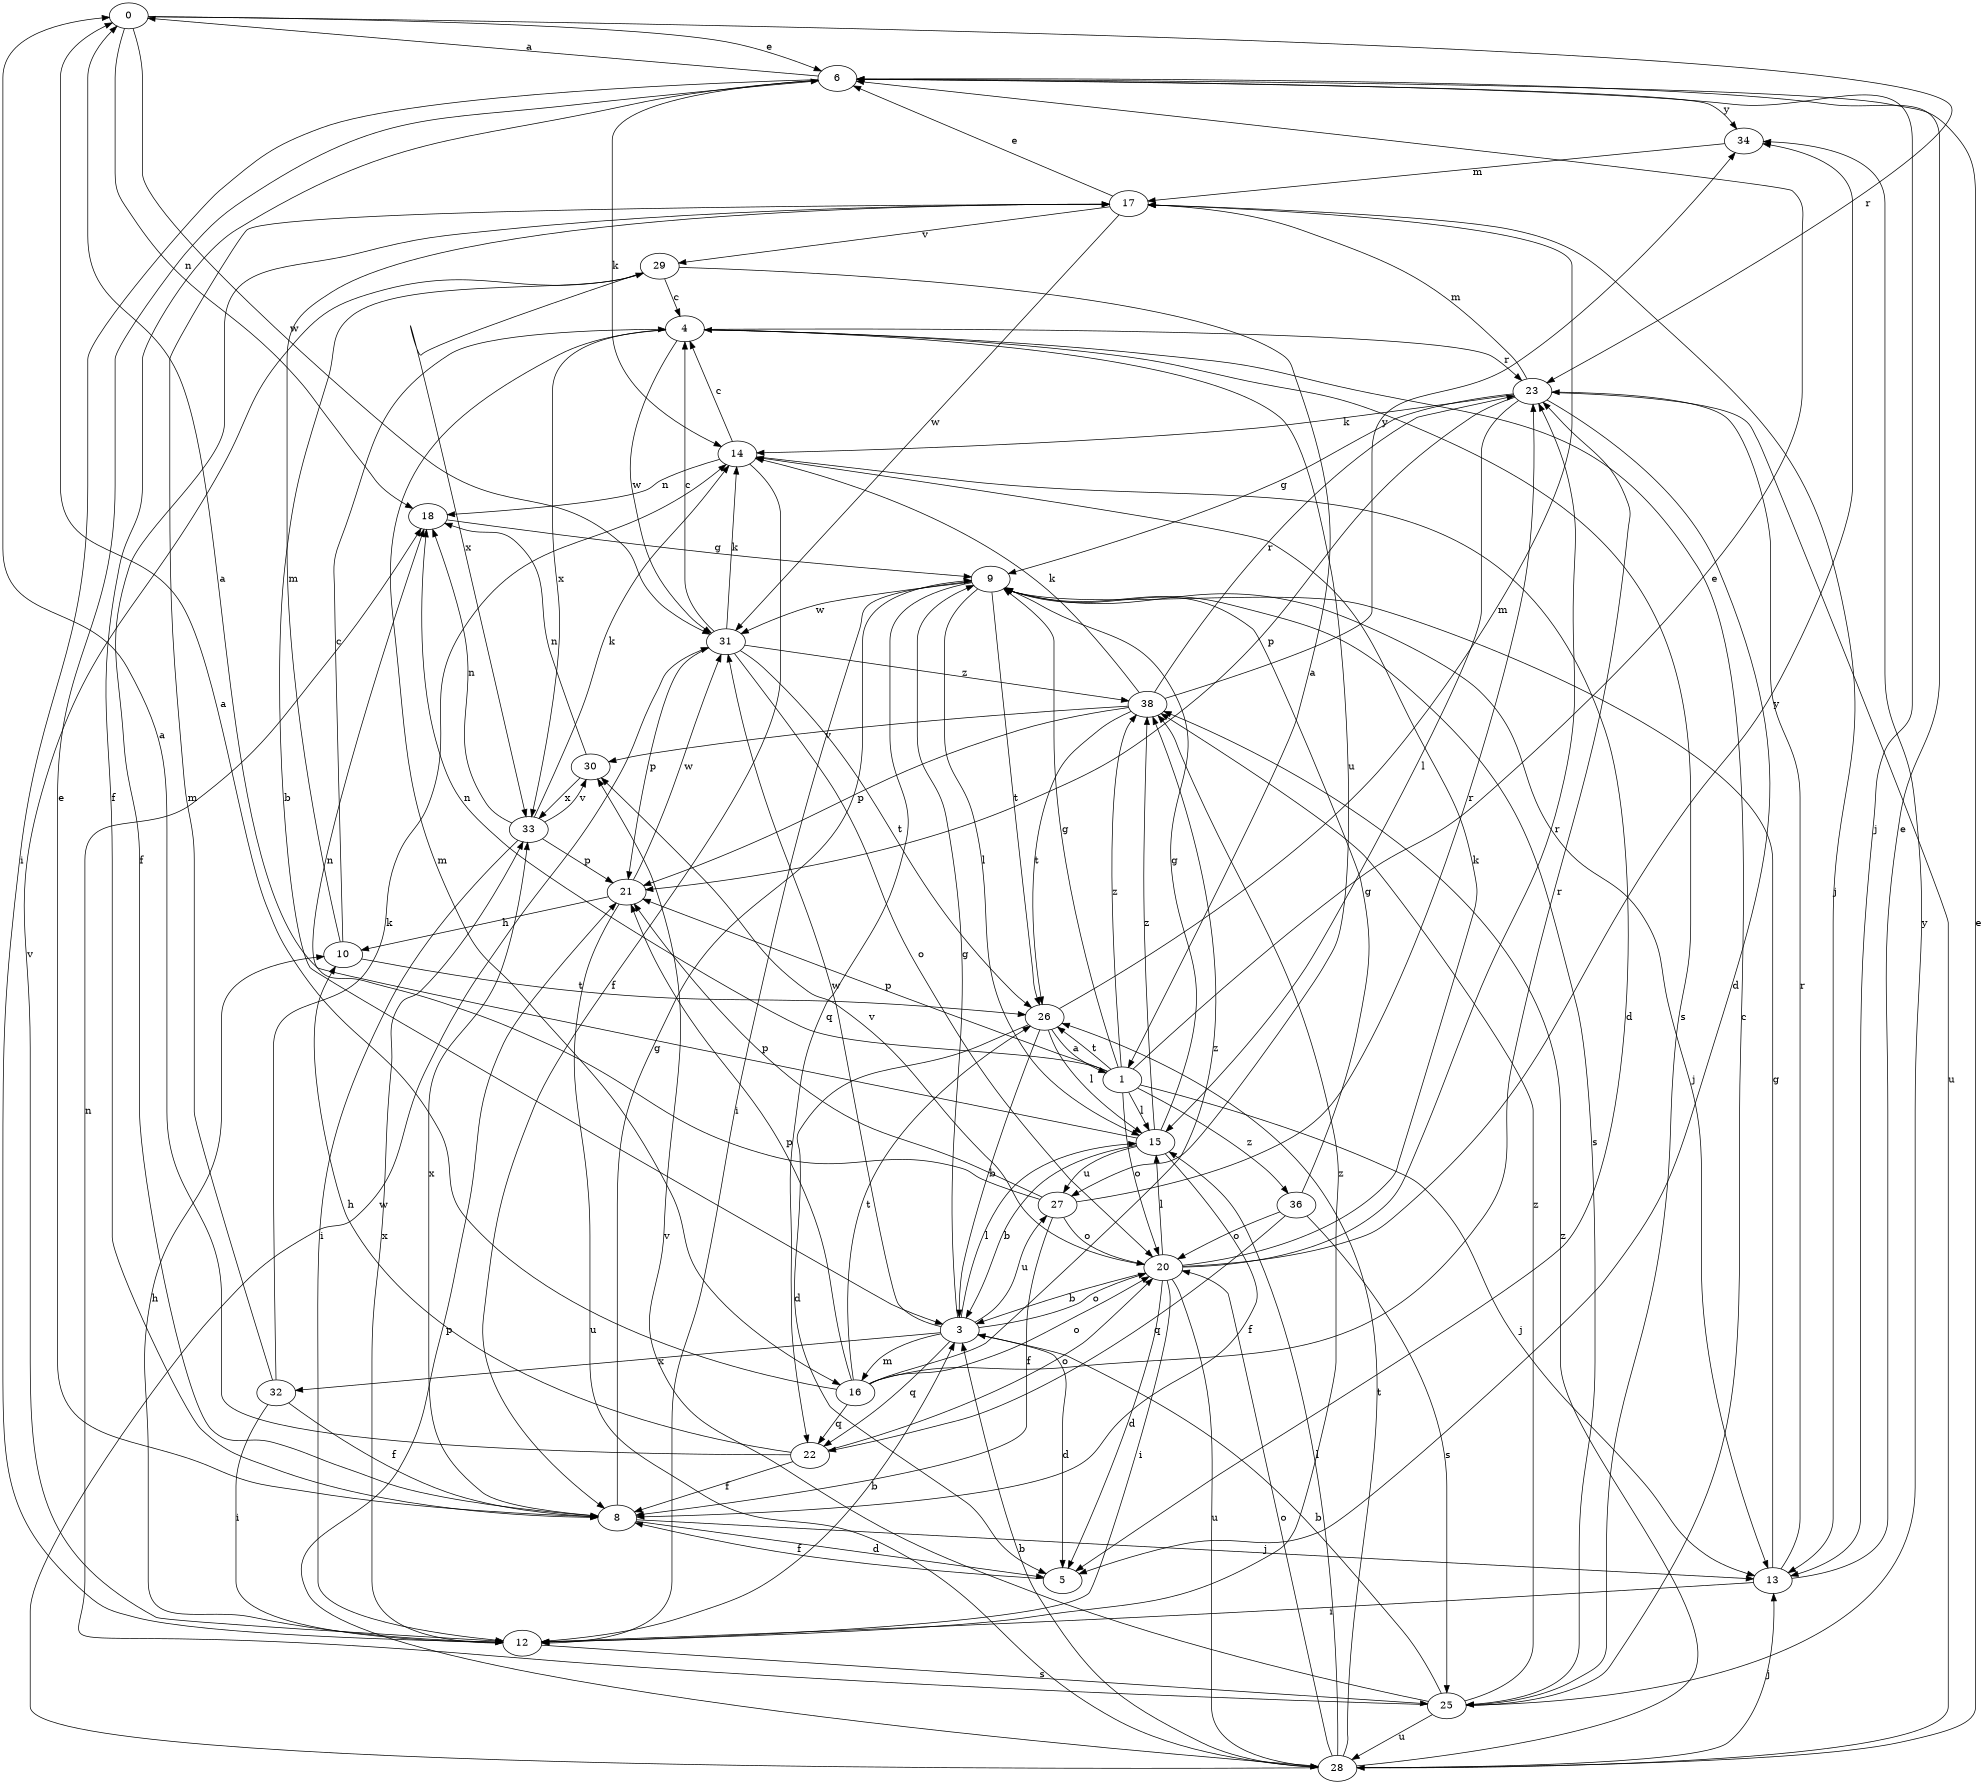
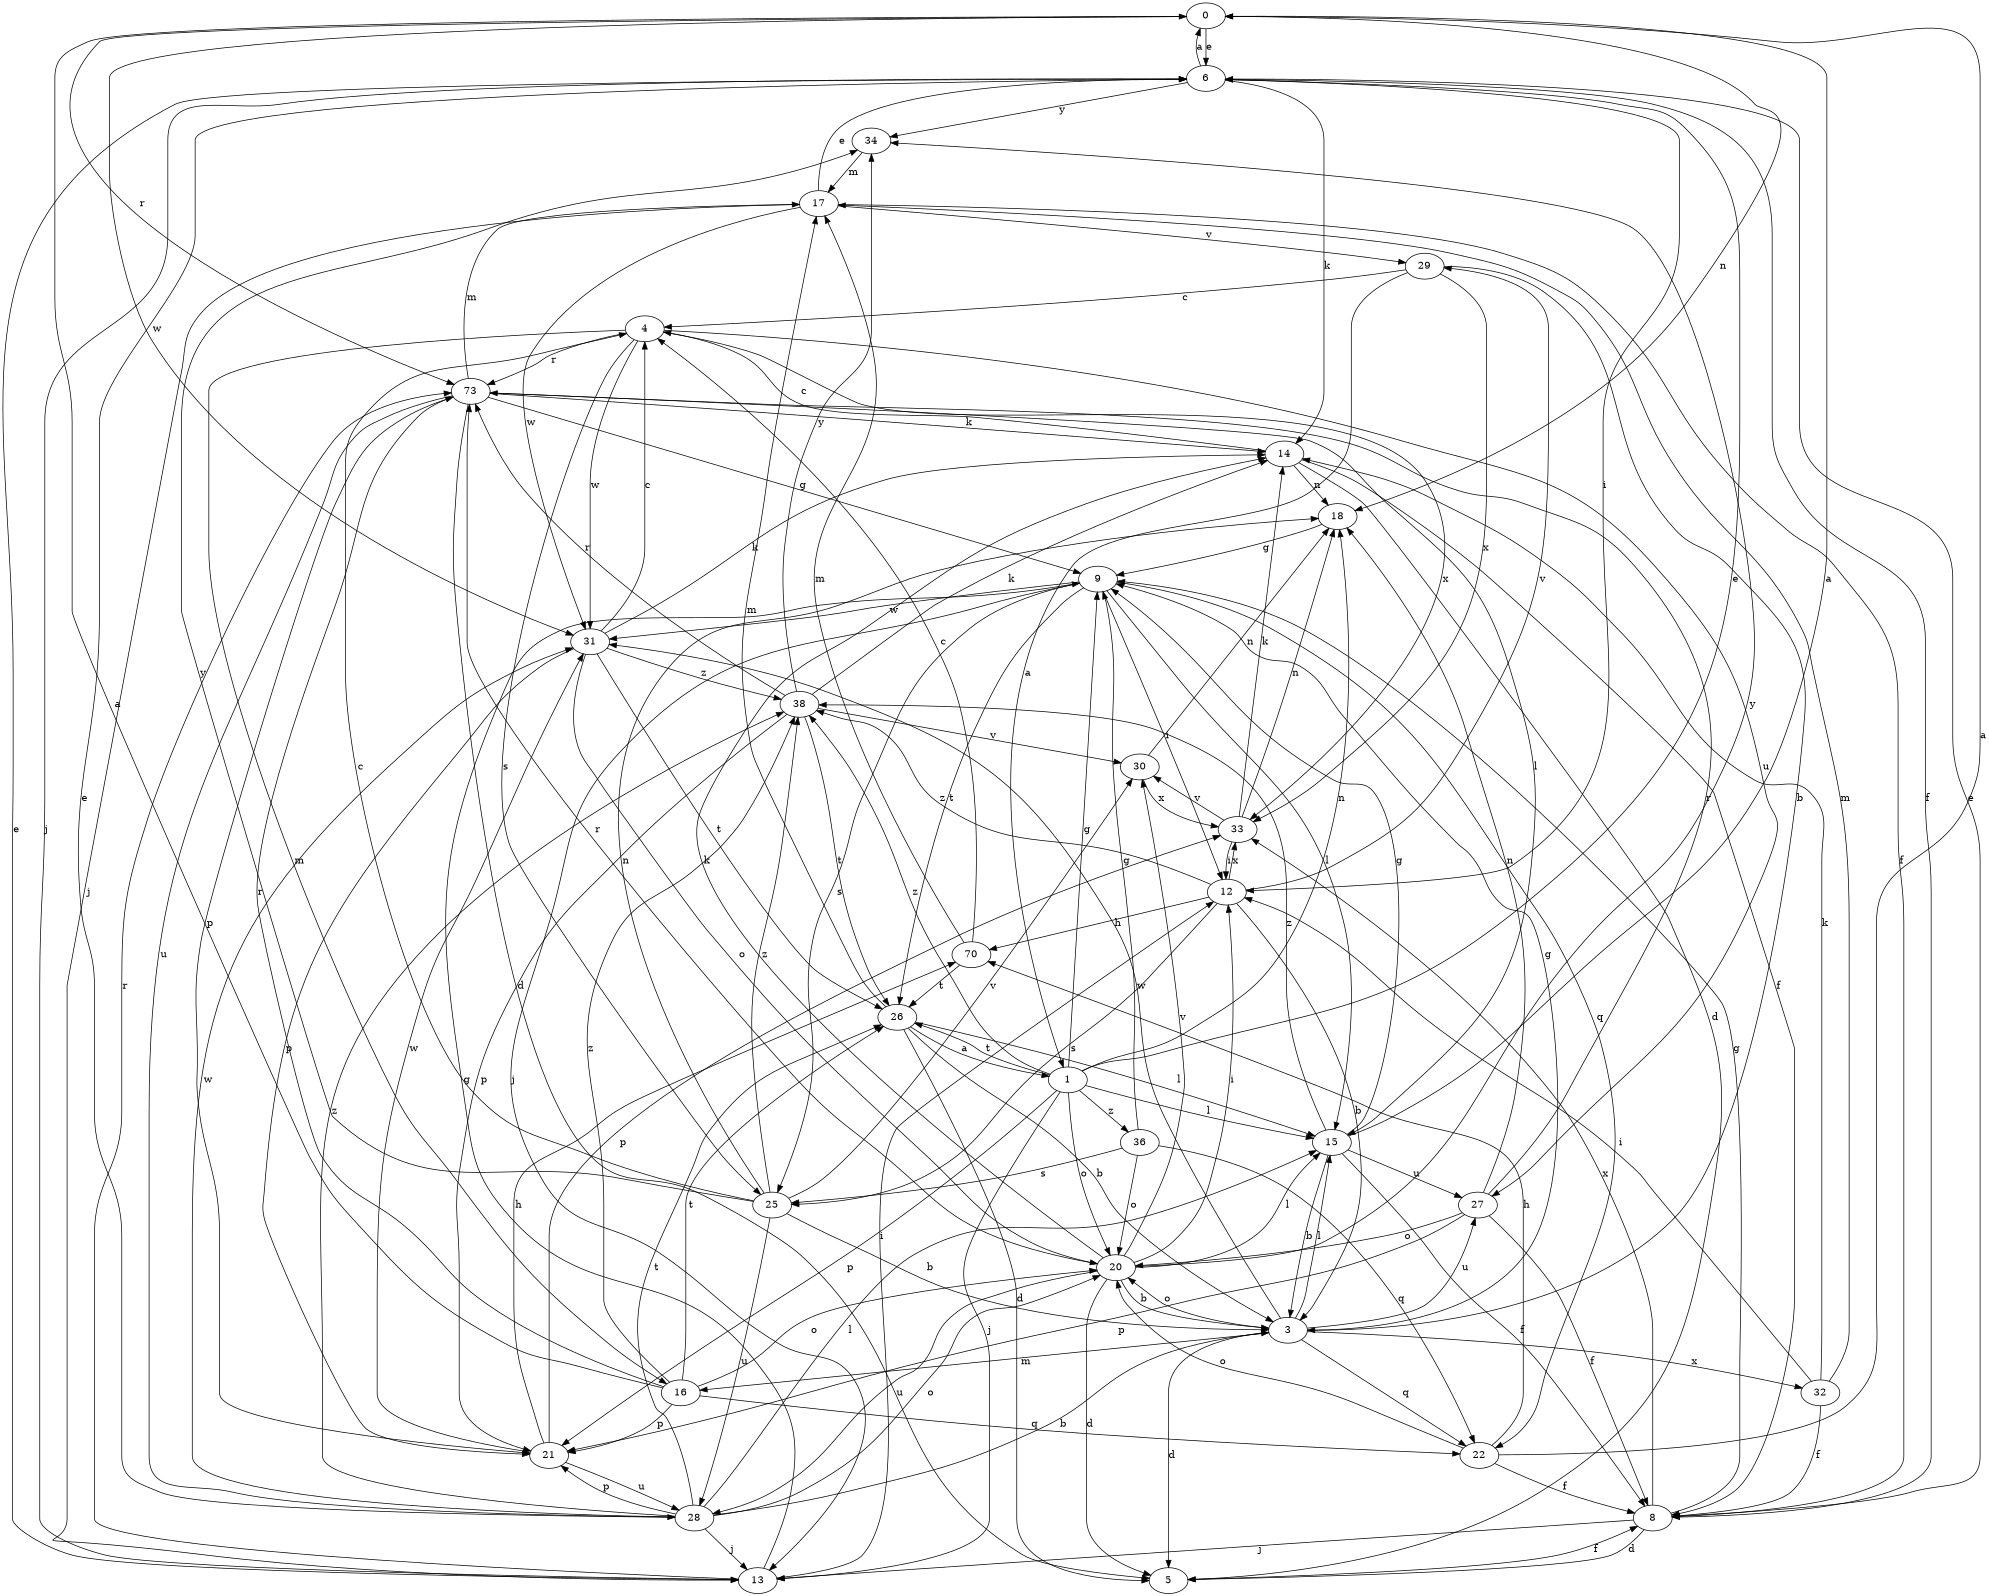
(1532, 391) -> (471, 391)
(575, 859) -> (778, 1027)
(343, 955) -> (971, 955)
